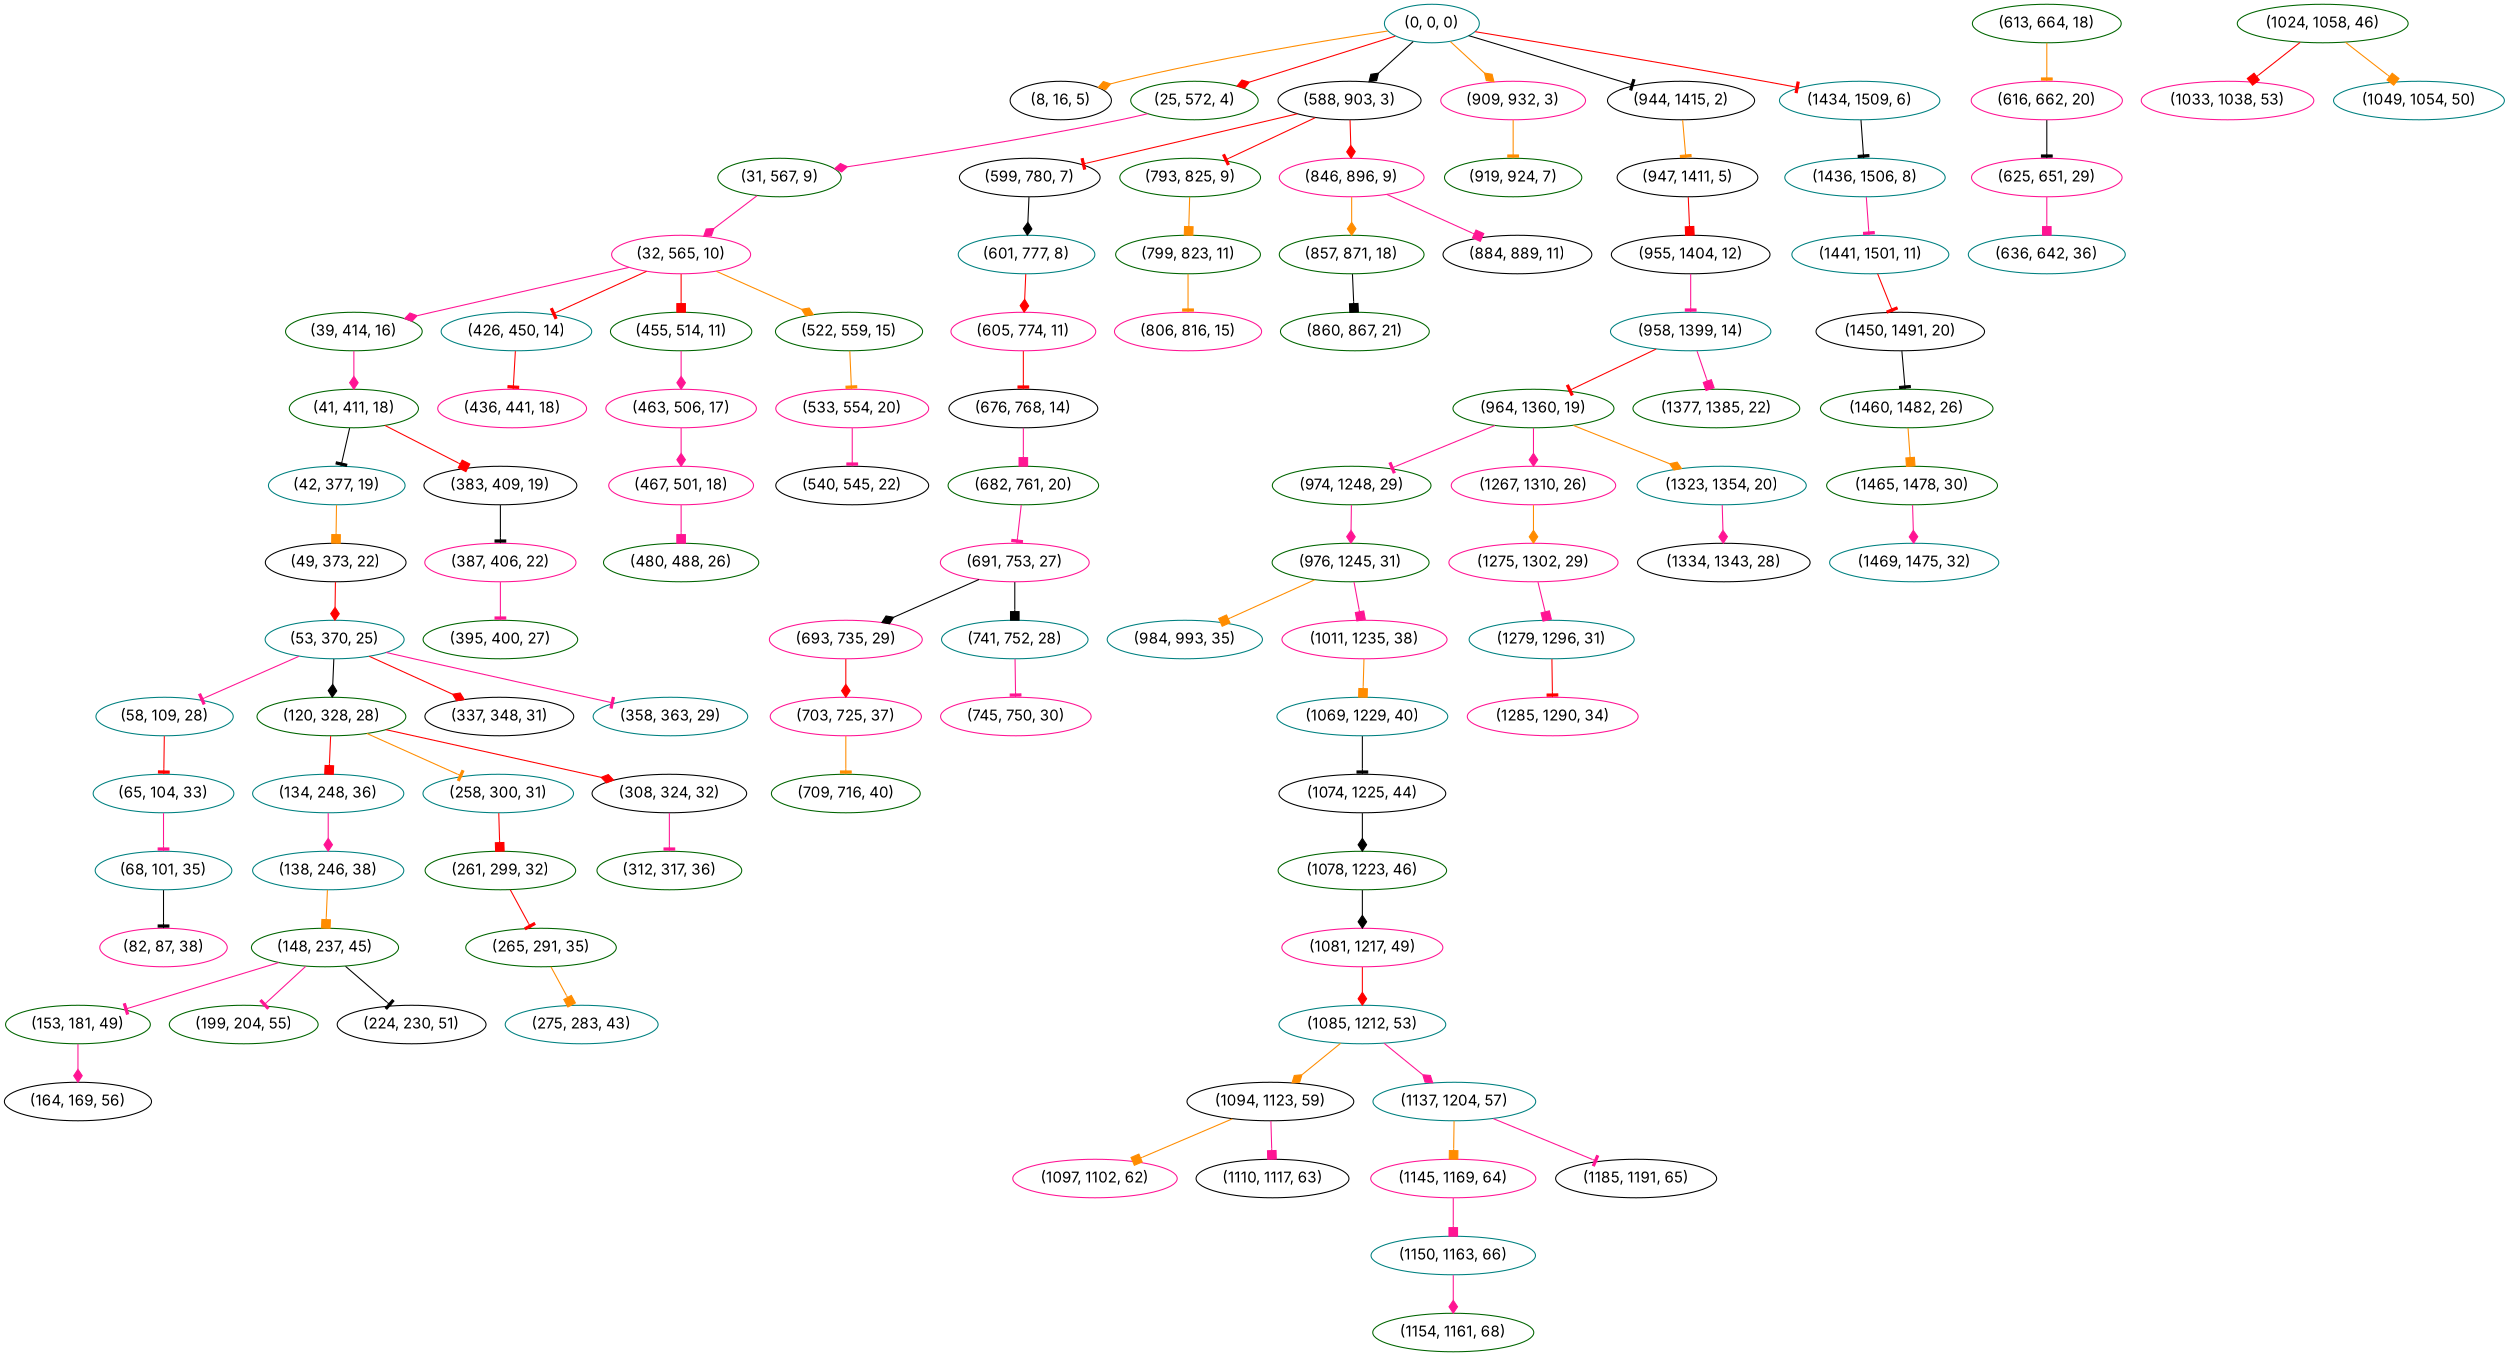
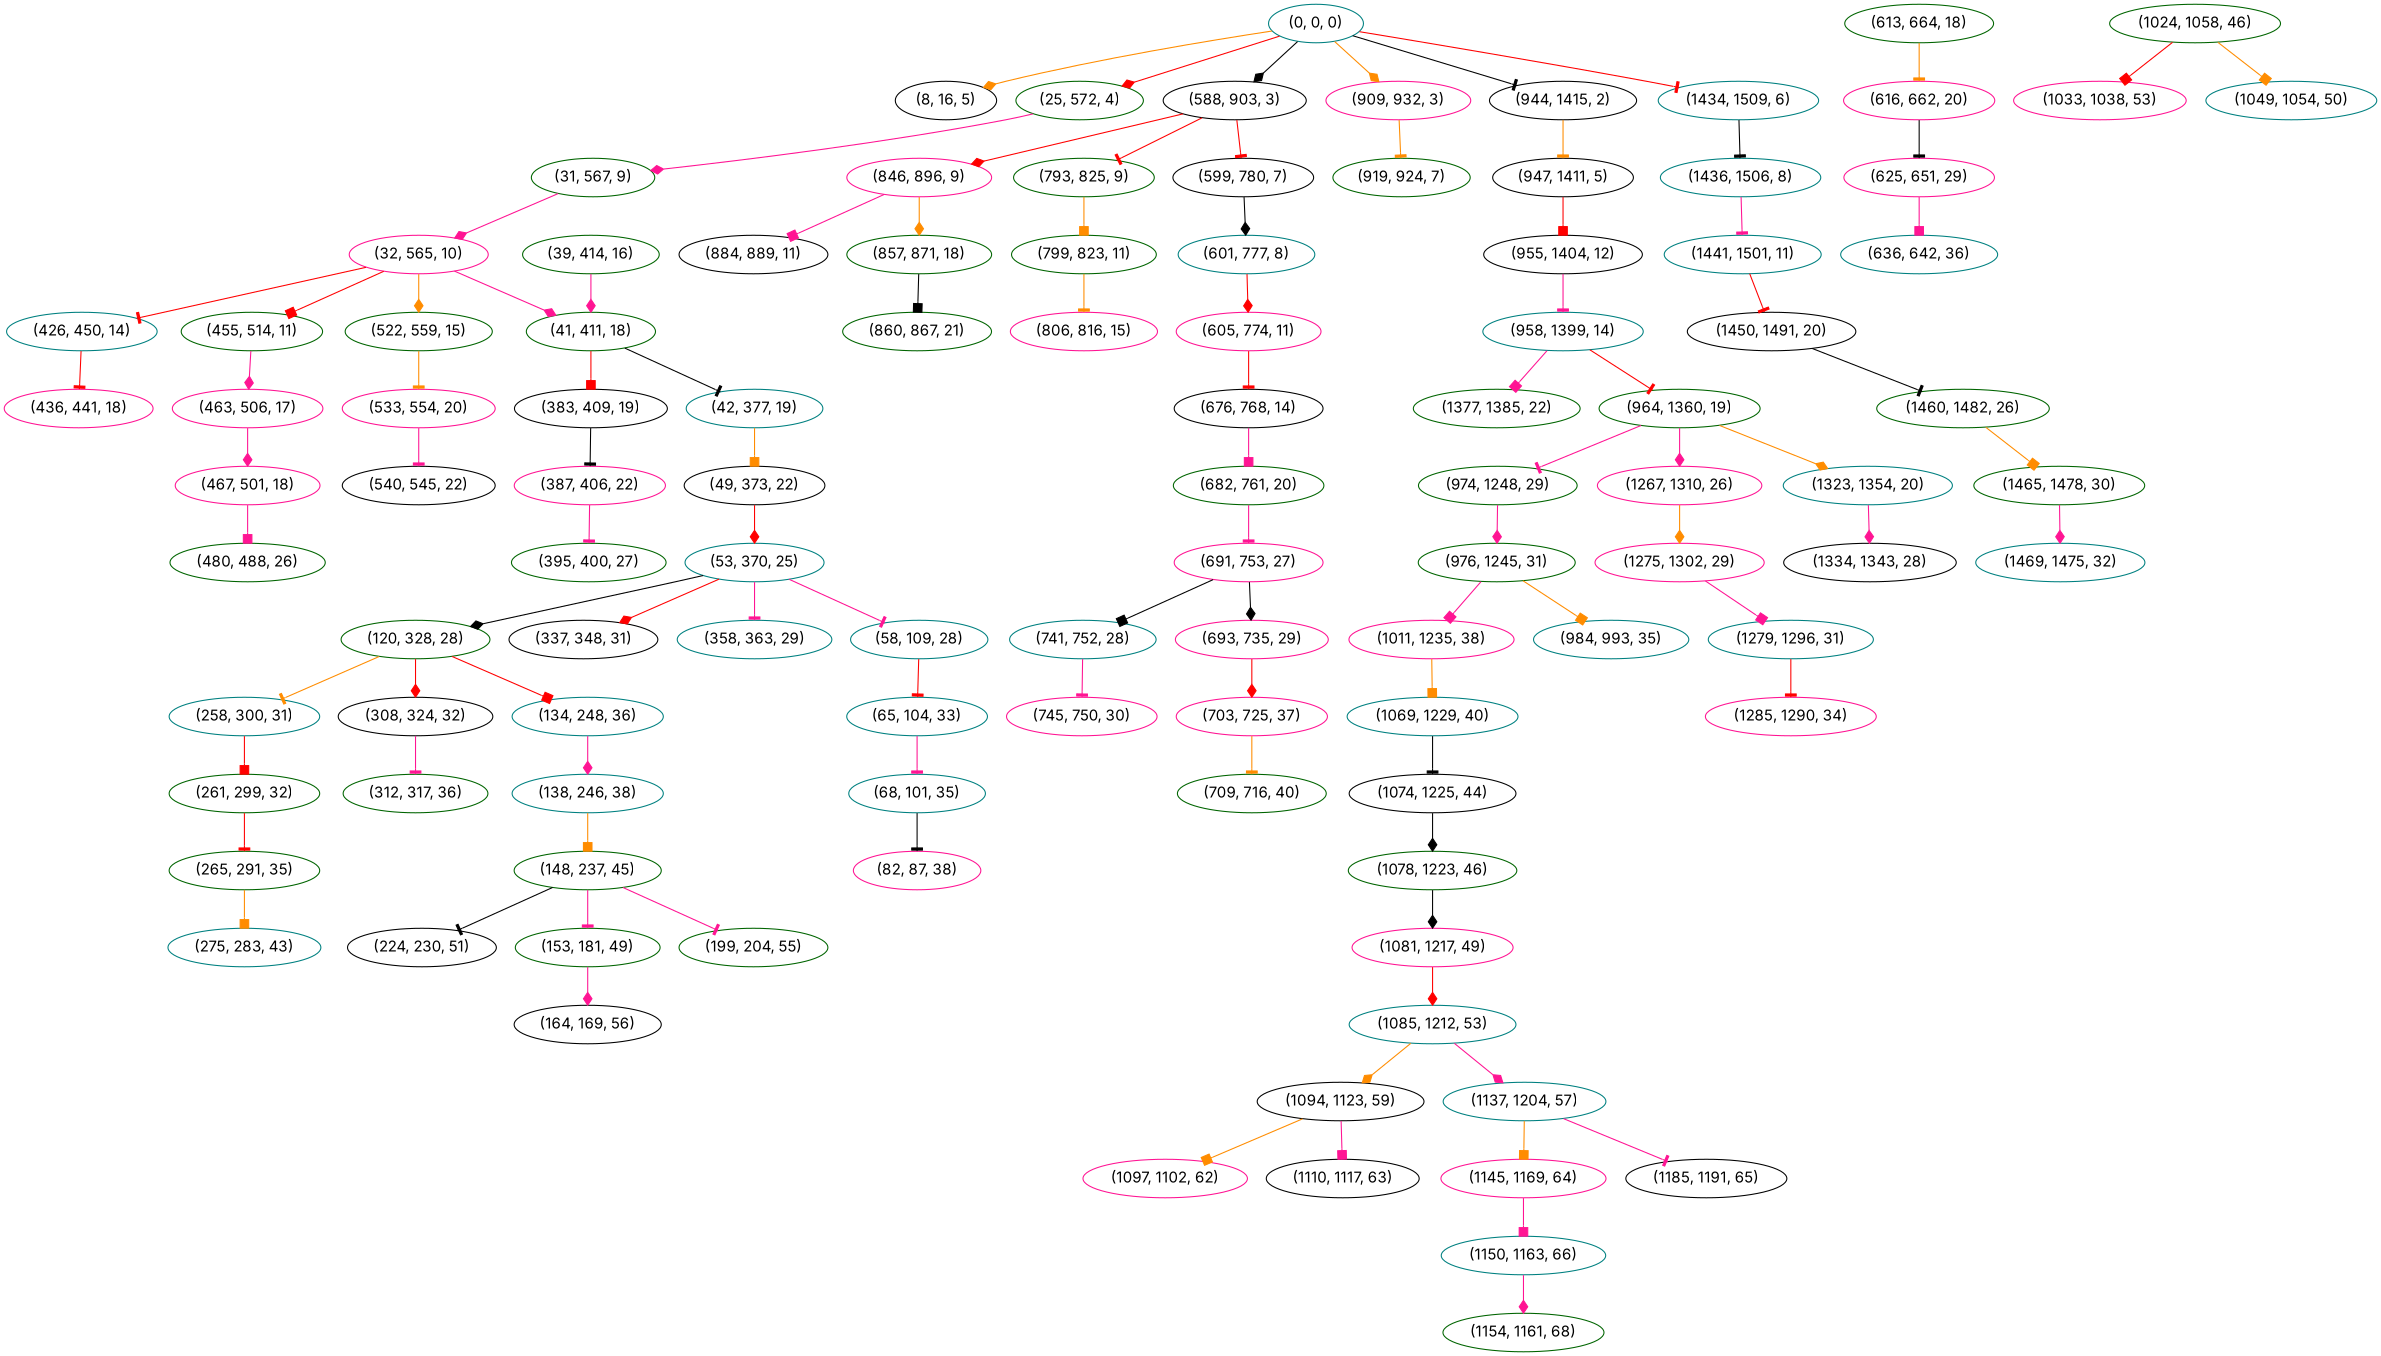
(523, 291) -> (499, 291)
